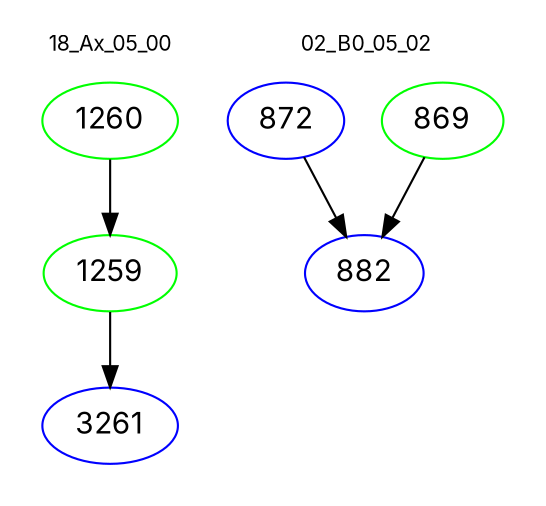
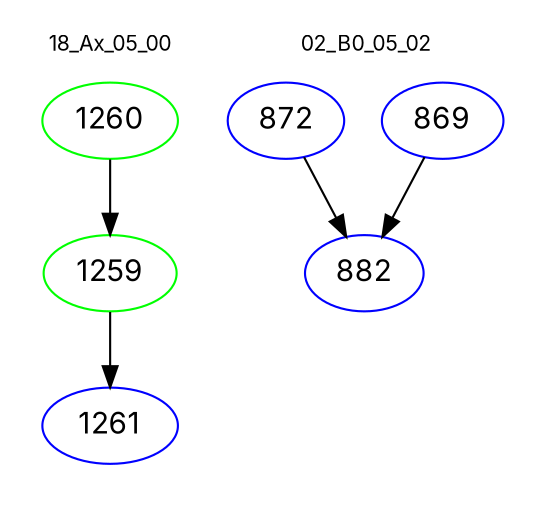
(443, 121) -> (443, 121)
(110, 426) -> (110, 426)
